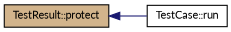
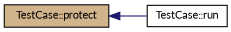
(57, 16) -> (57, 16)
